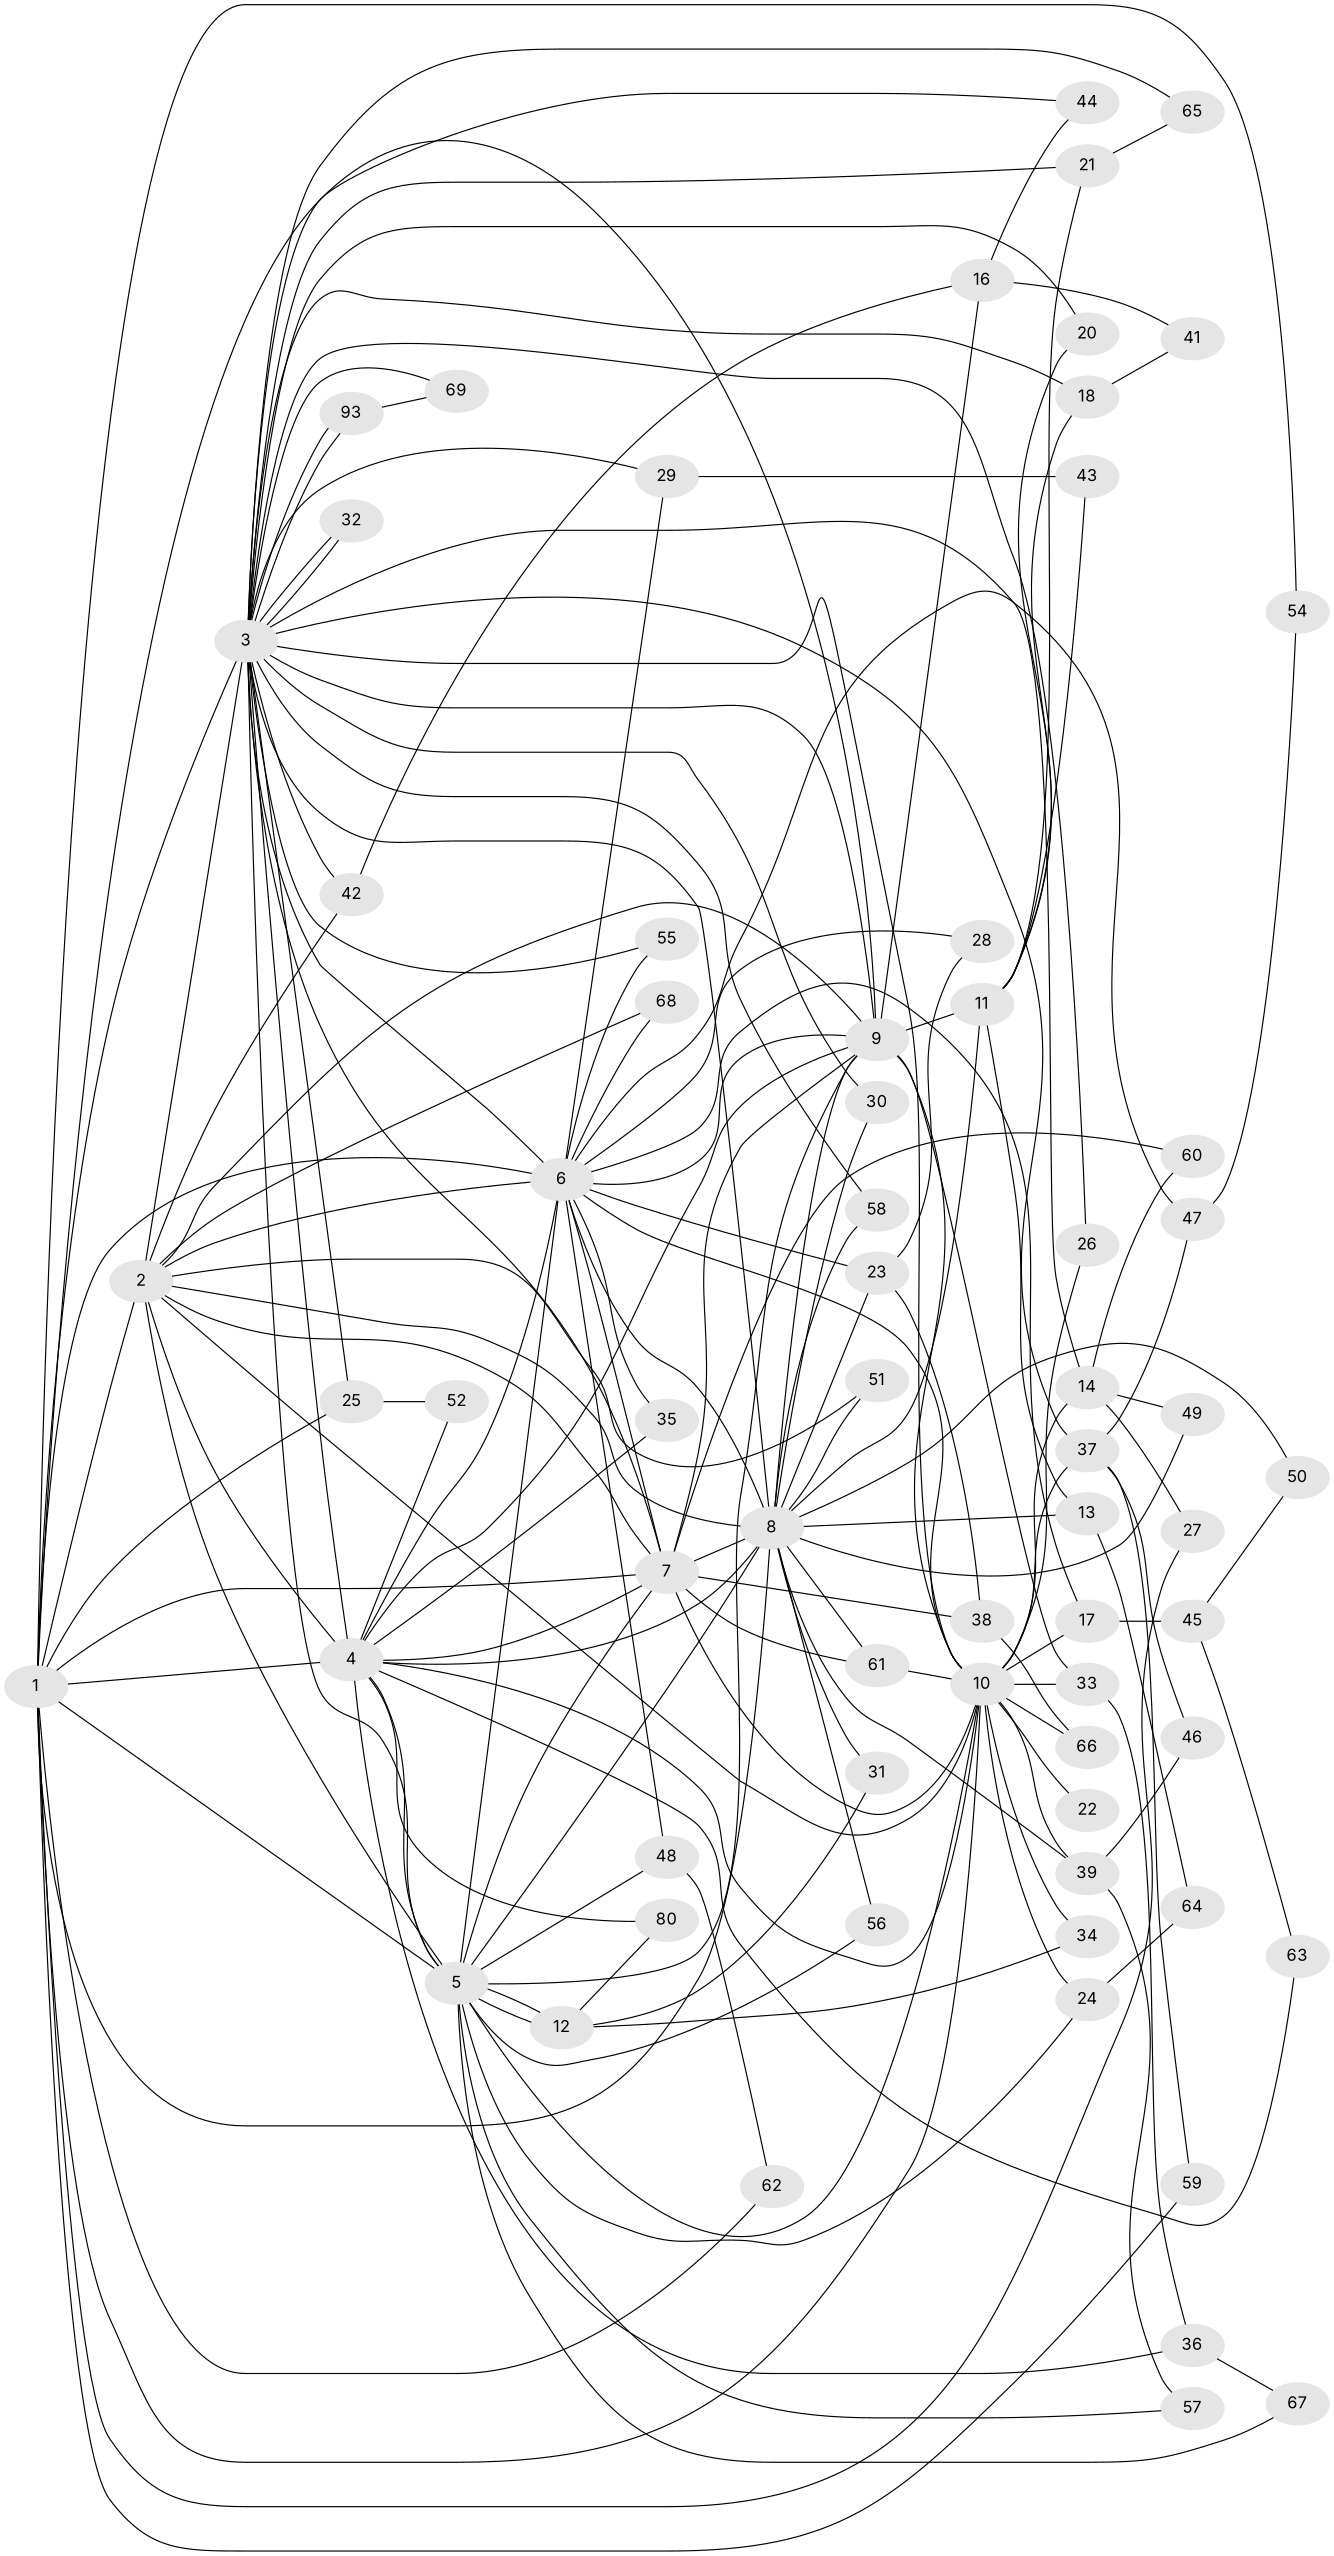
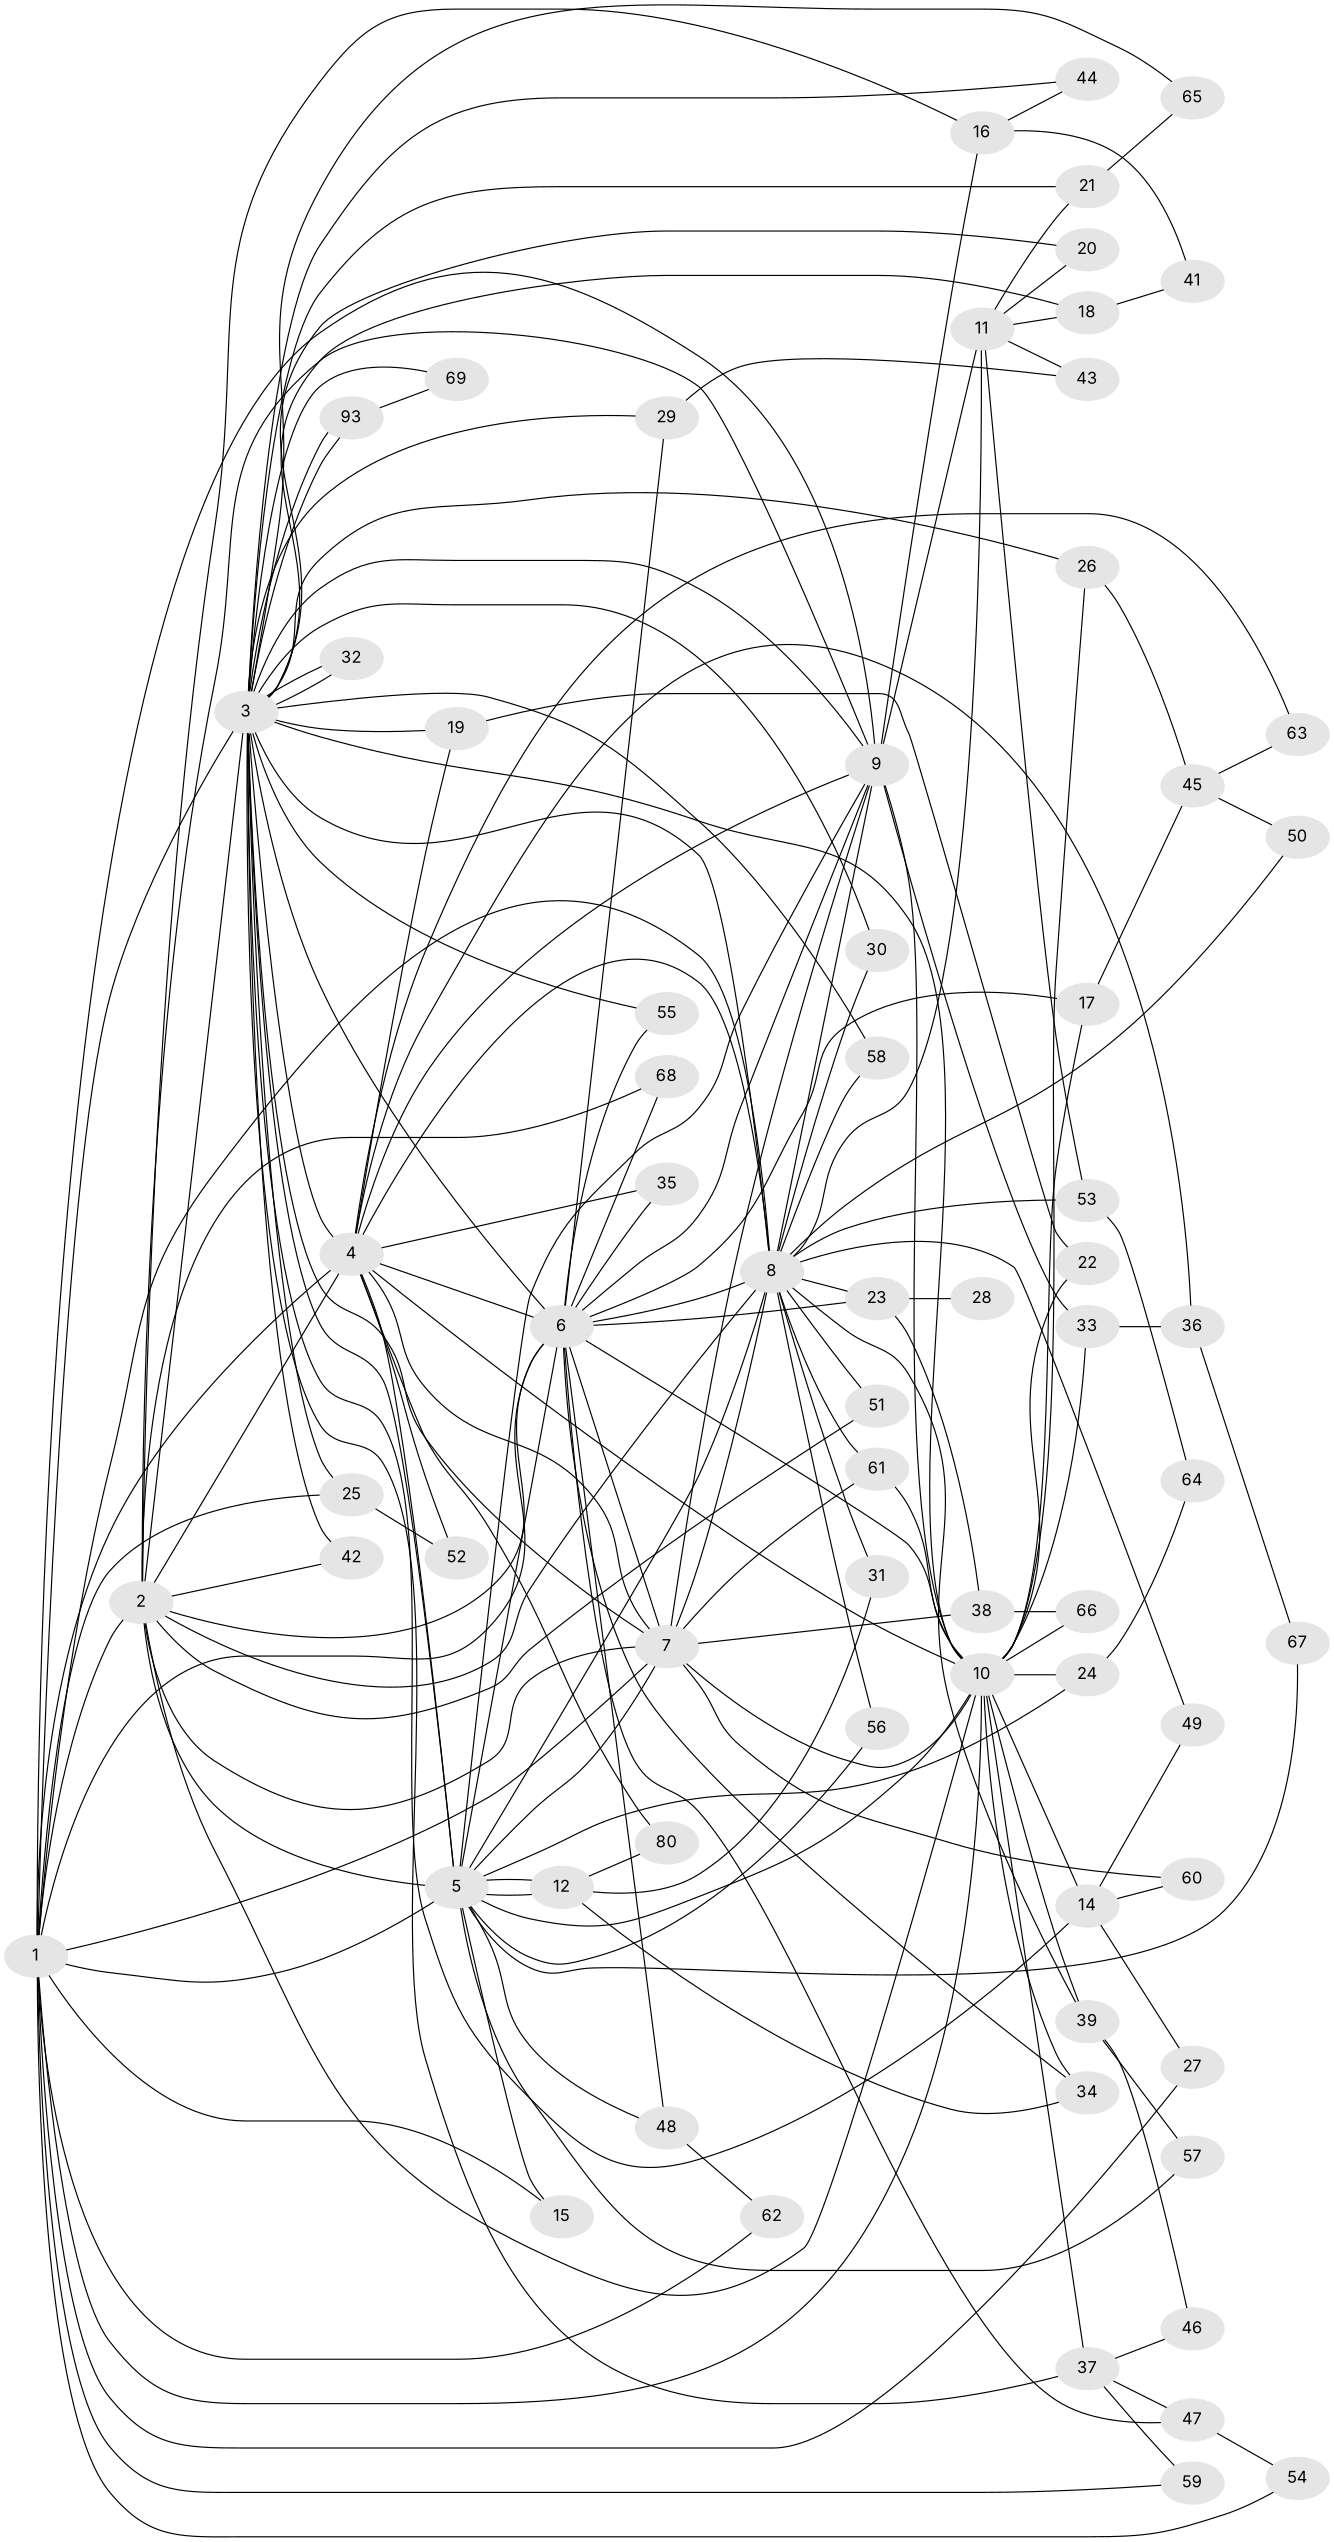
(582, 500) -> (214, 537)
none -> (1152, 672)
none -> (457, 729)
(743, 968) -> (713, 1775)
(1087, 1514) -> (1087, 1201)
none -> (562, 2217)
